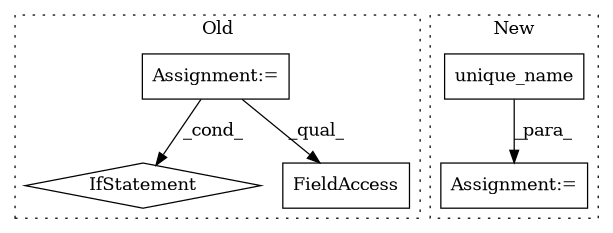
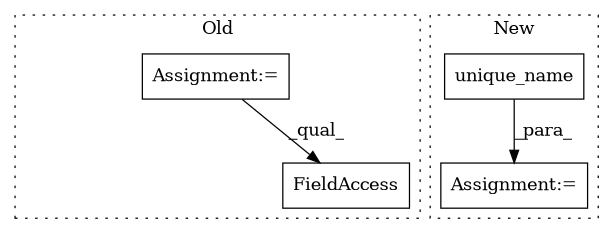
(143, 186) -> none
